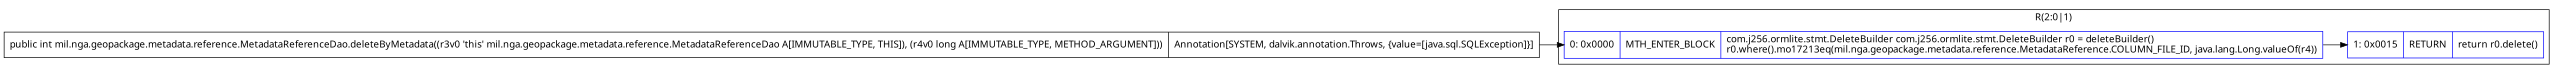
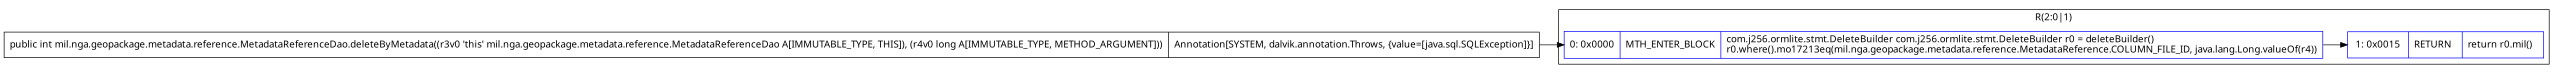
(2498, 45) -> (2500, 45)
